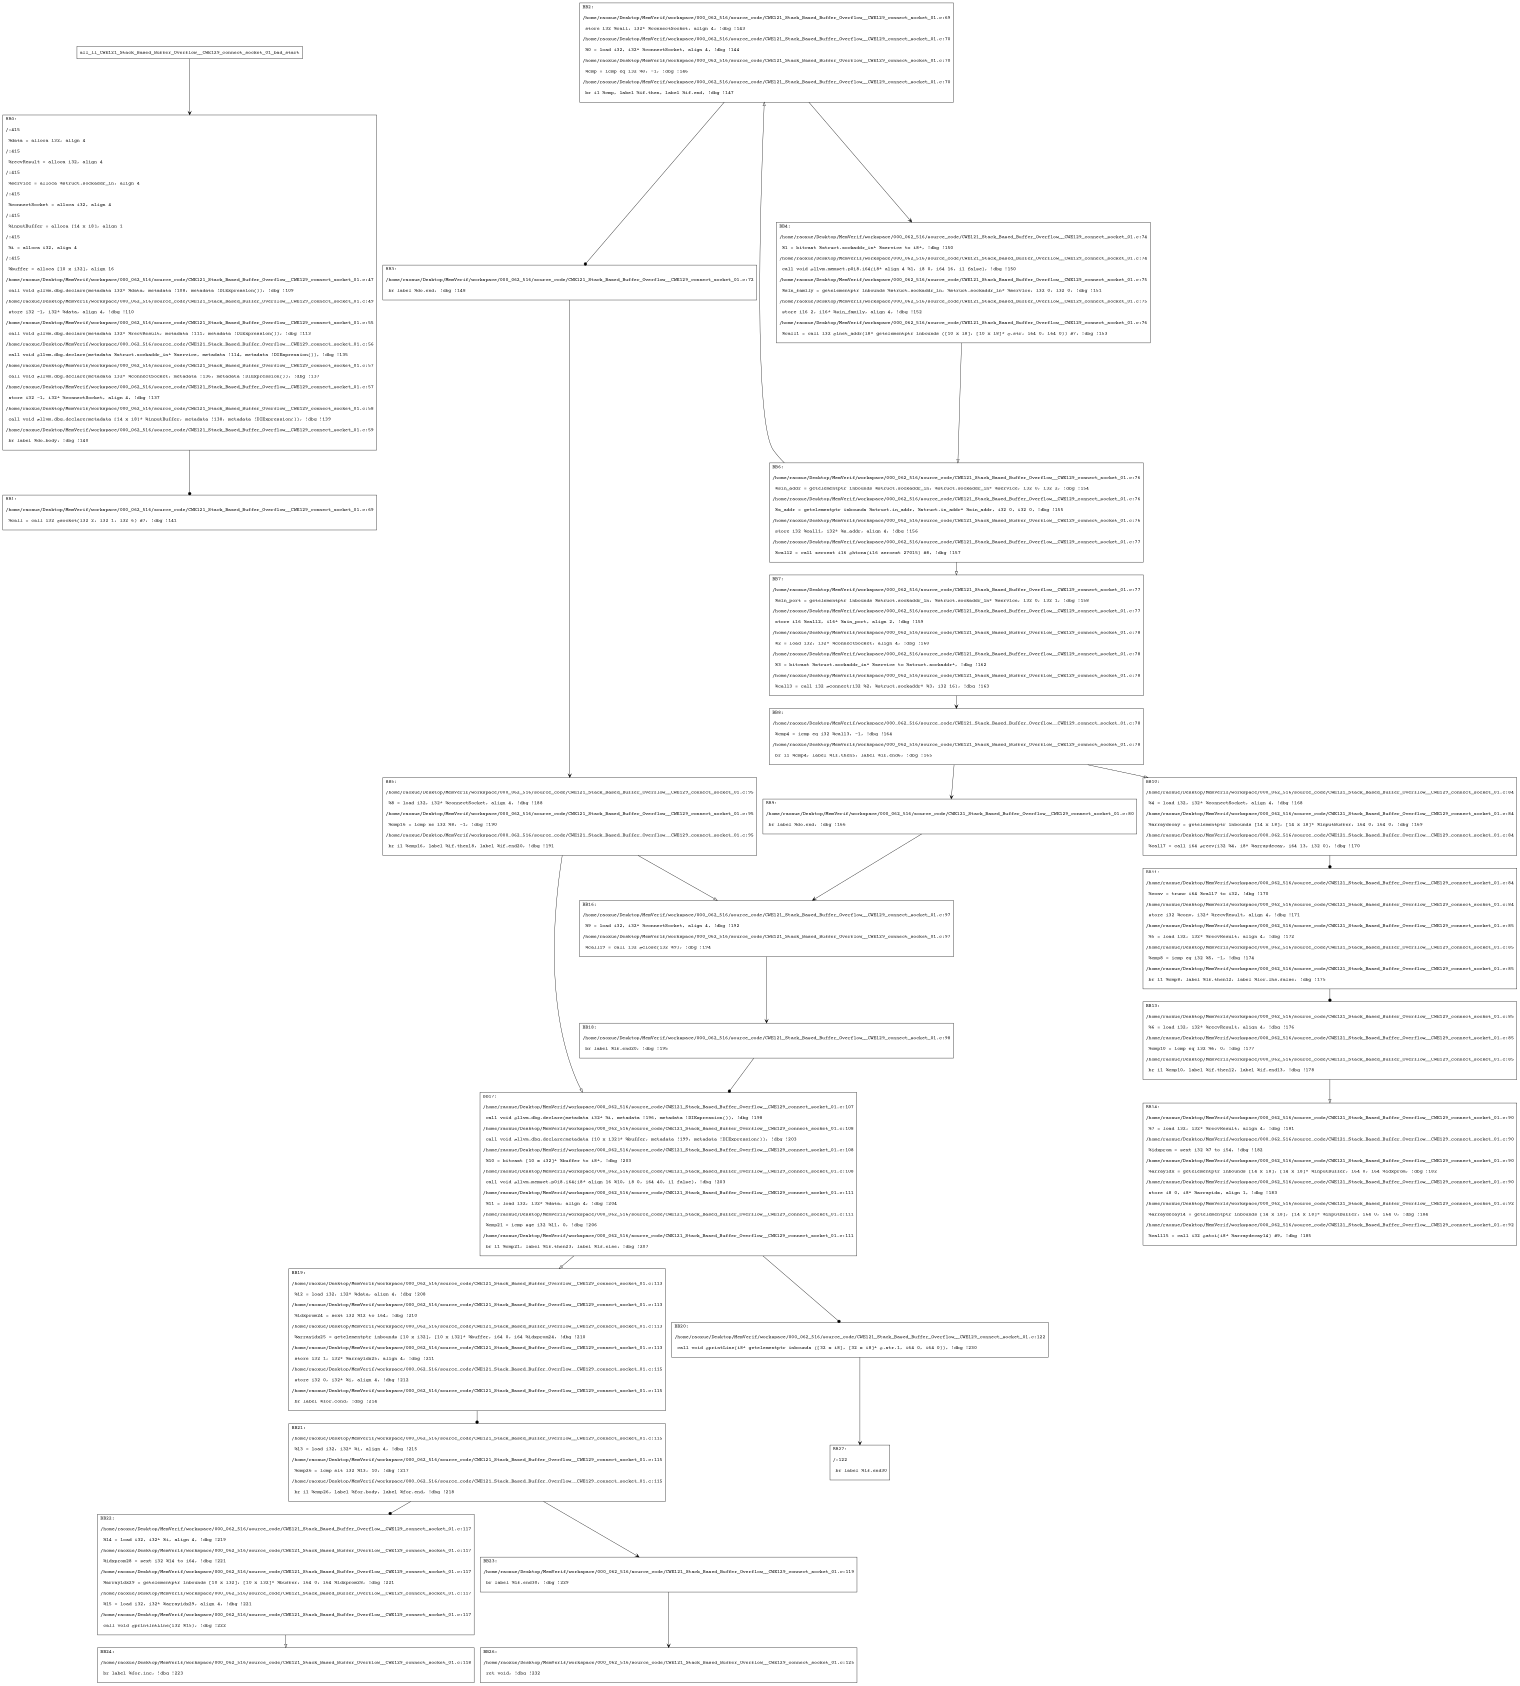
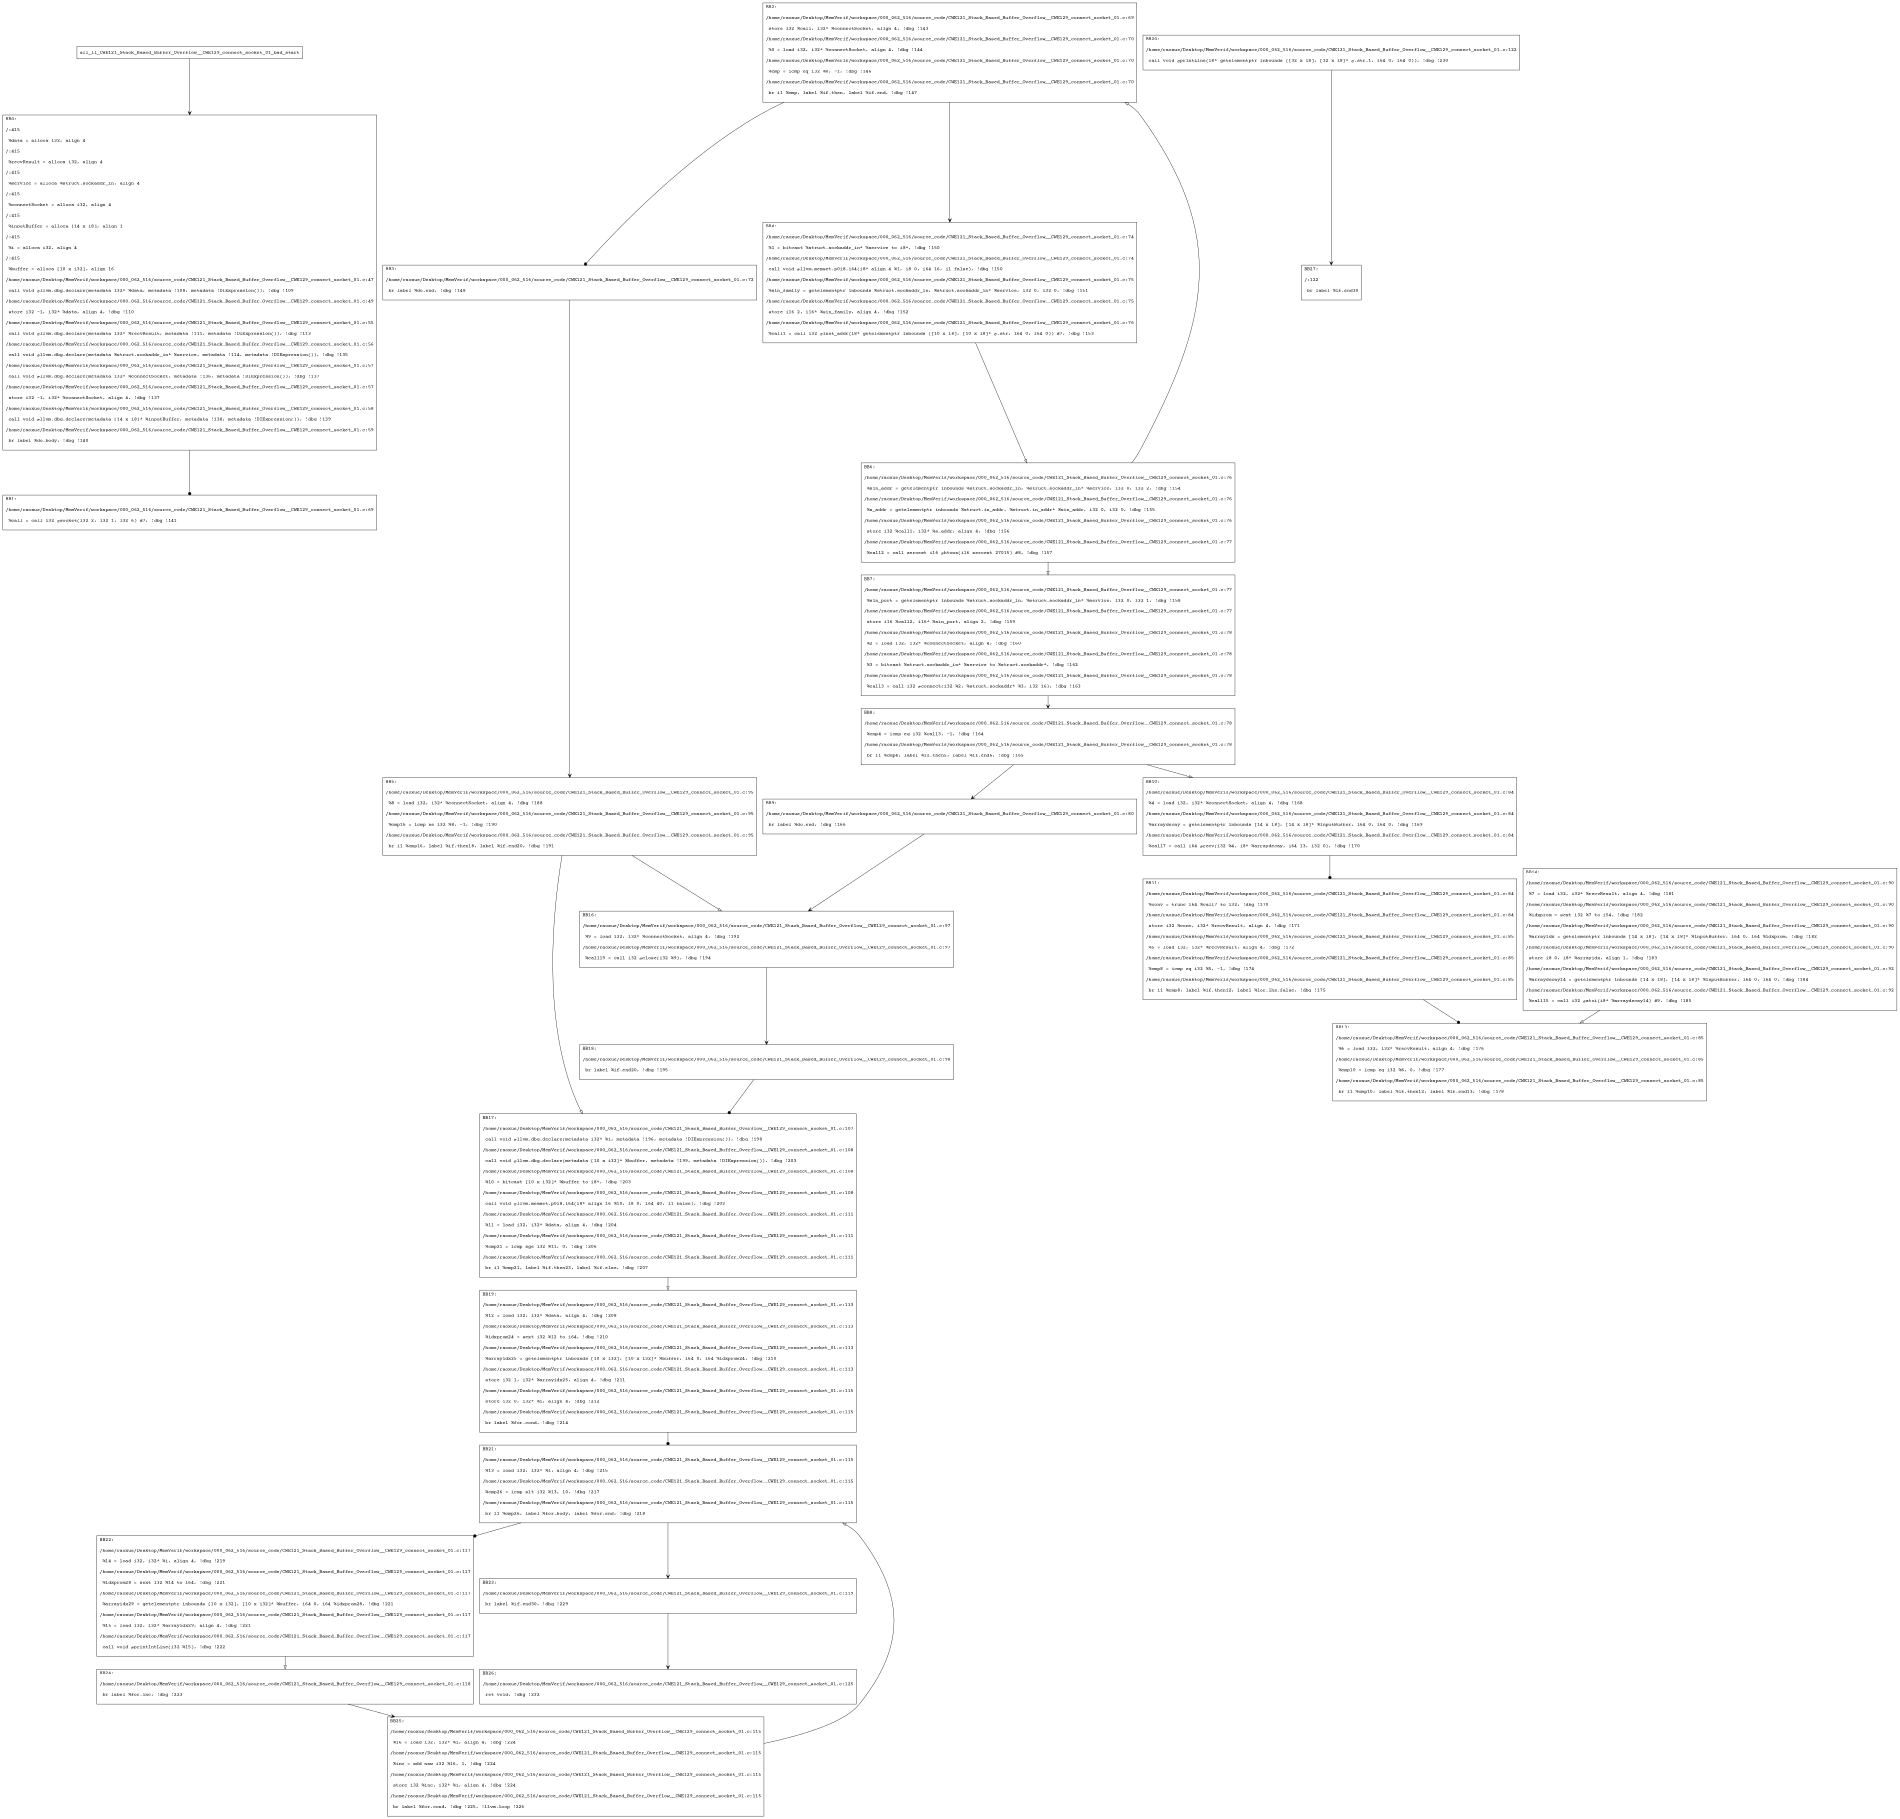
(1330, 1089) -> (1591, 1016)
(800, 1288) -> none
none -> (576, 1767)
